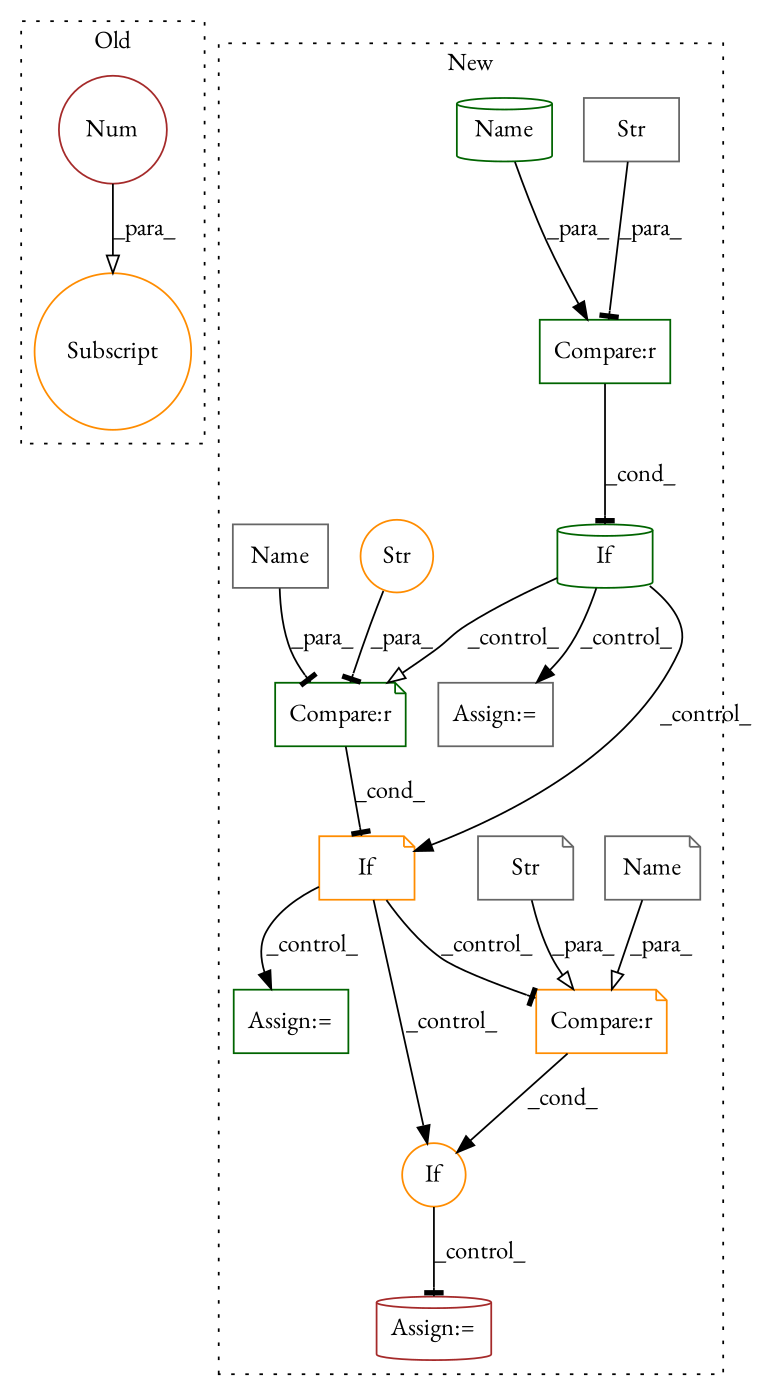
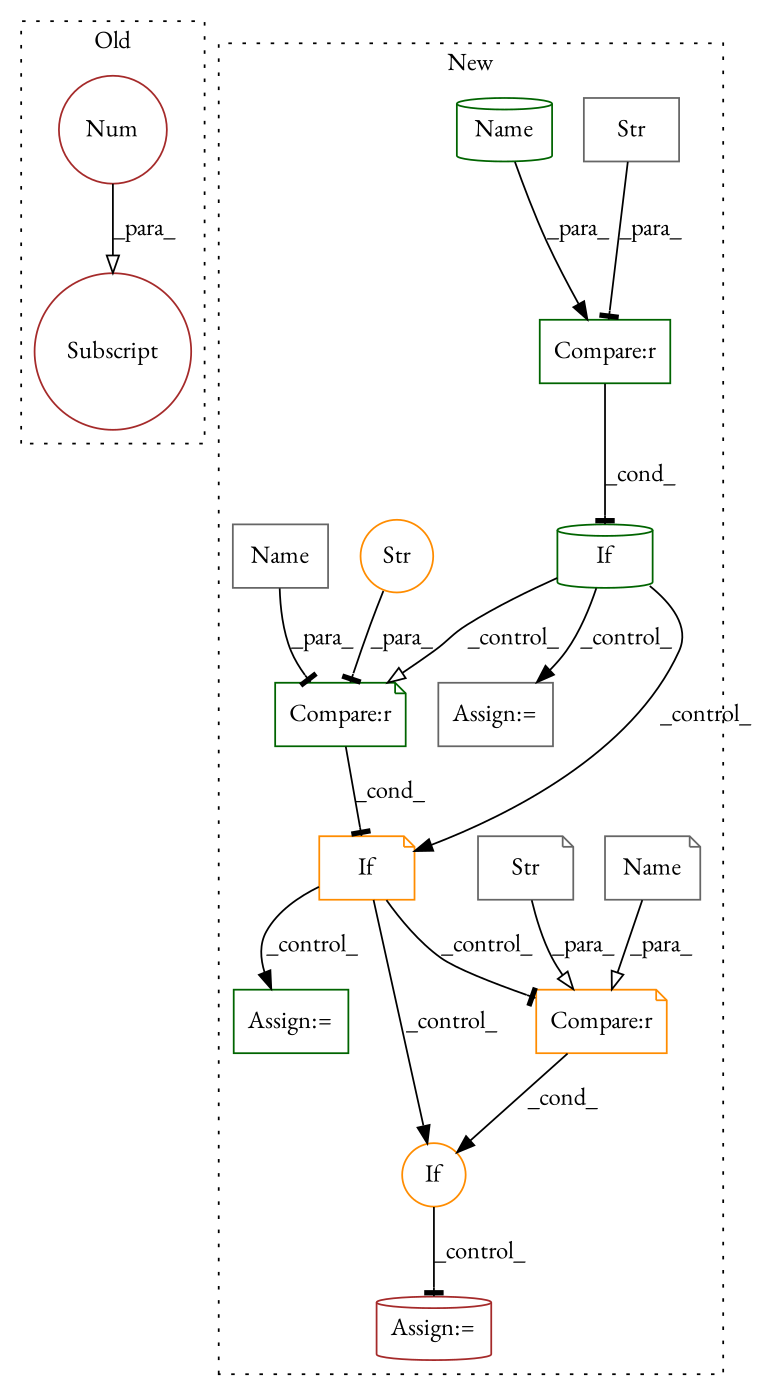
(113, 352) -> (113, 352)
